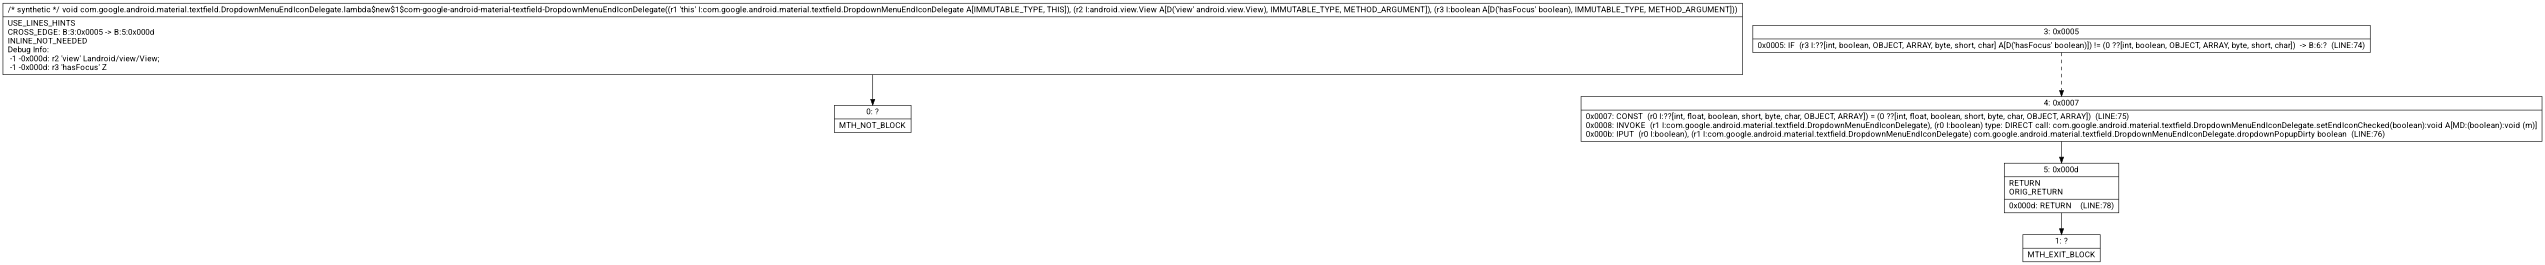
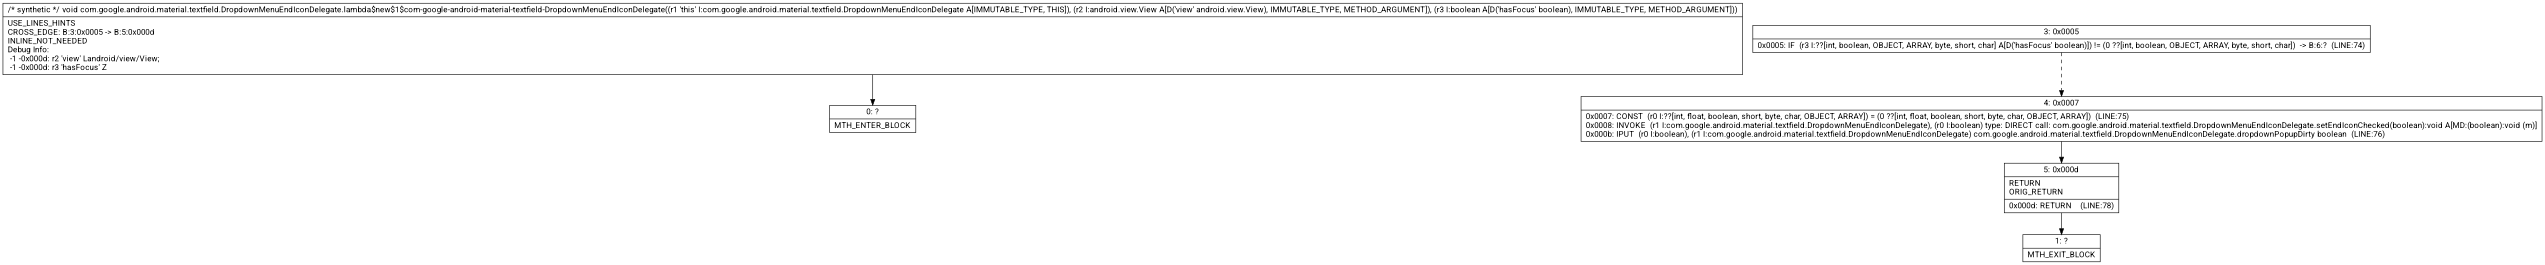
(873, 125) -> (873, 125)
